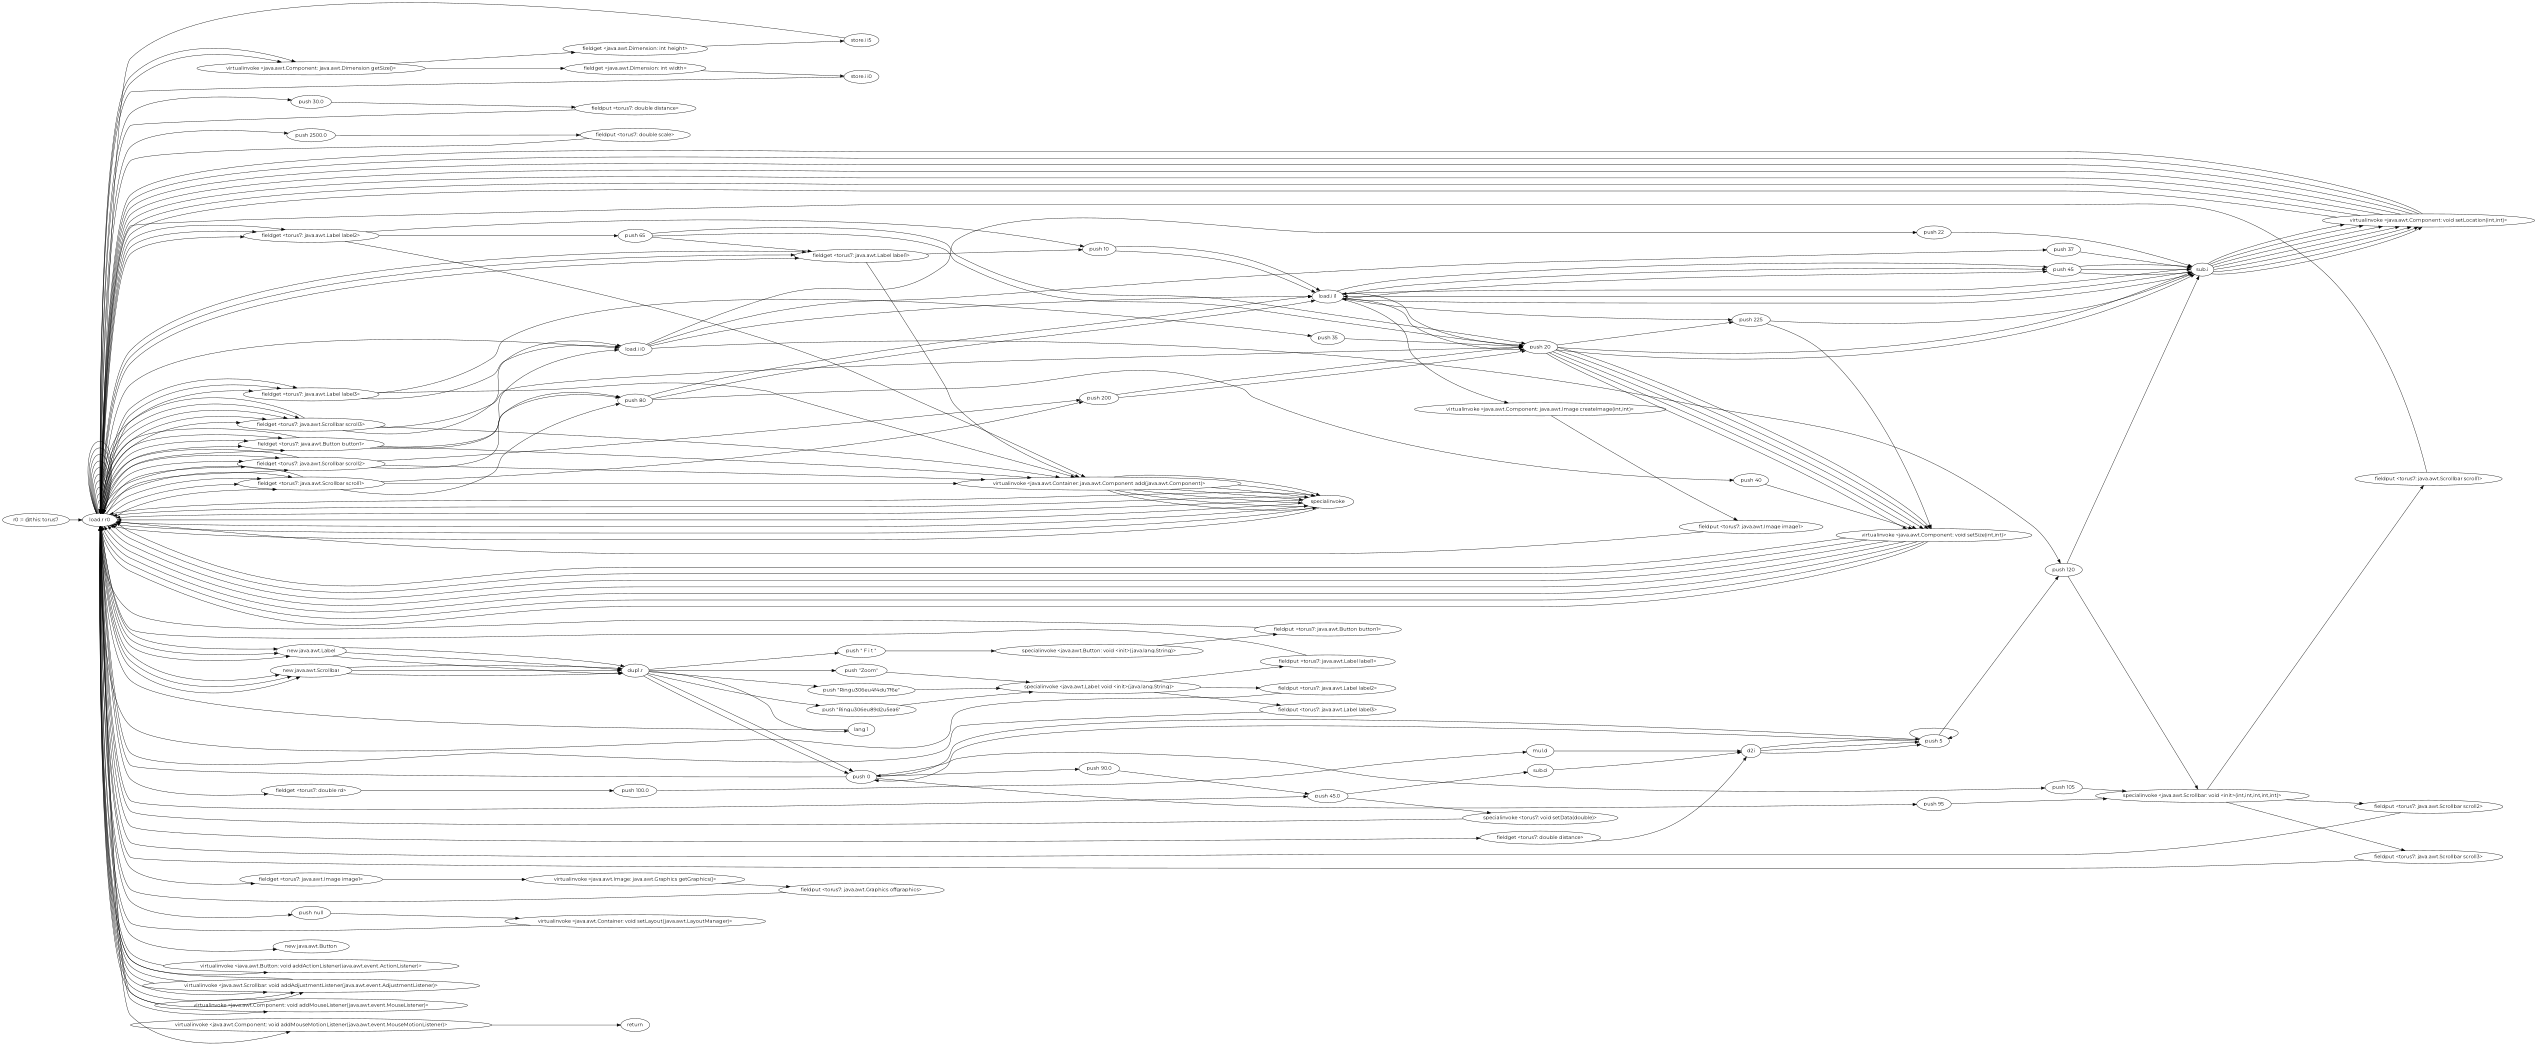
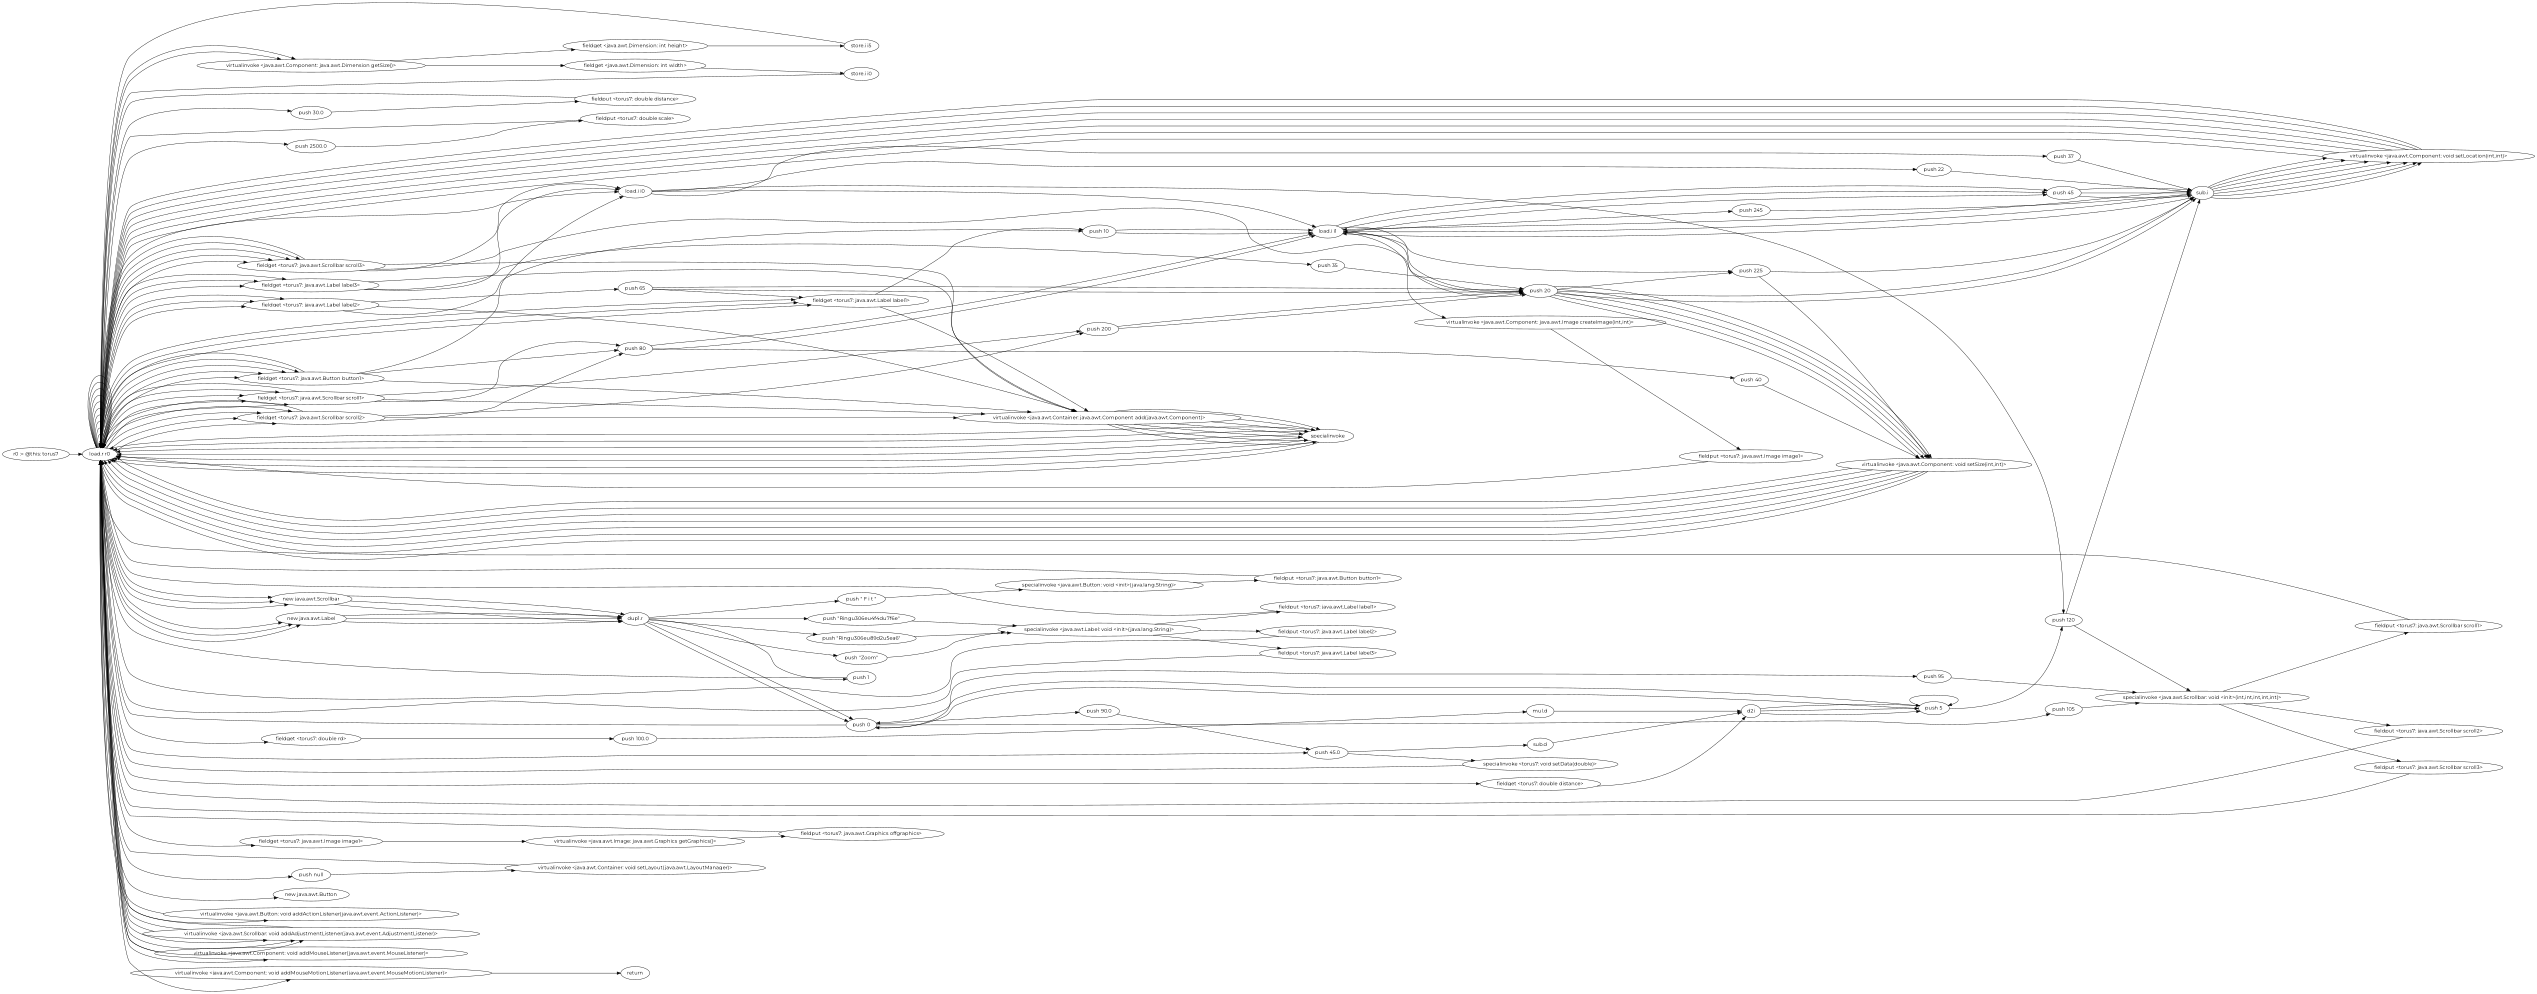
none -> (1751, 210)
(861, 730) -> (861, 678)
